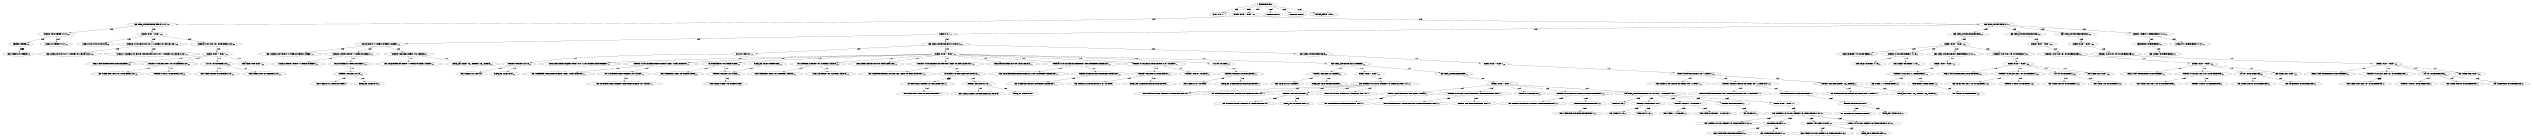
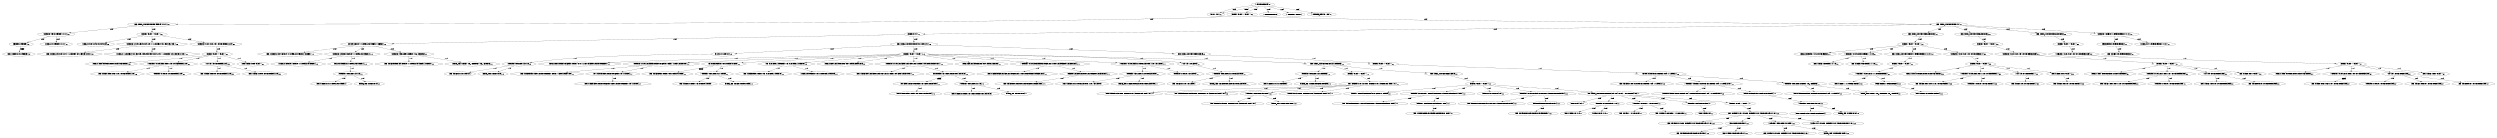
(706, 69) -> (701, 69)
(747, 69) -> (726, 79)
(2064, 78) -> (2065, 78)
(1376, 99) -> (1433, 108)
